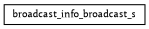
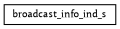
(75, 15) -> (60, 15)
